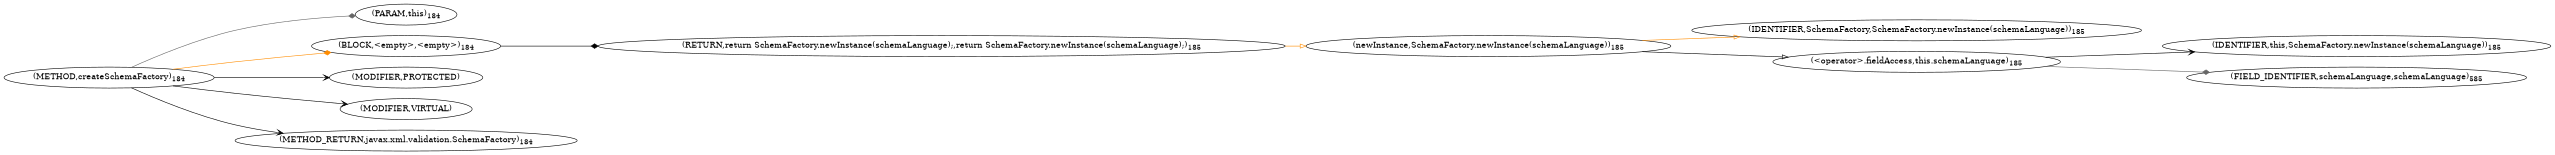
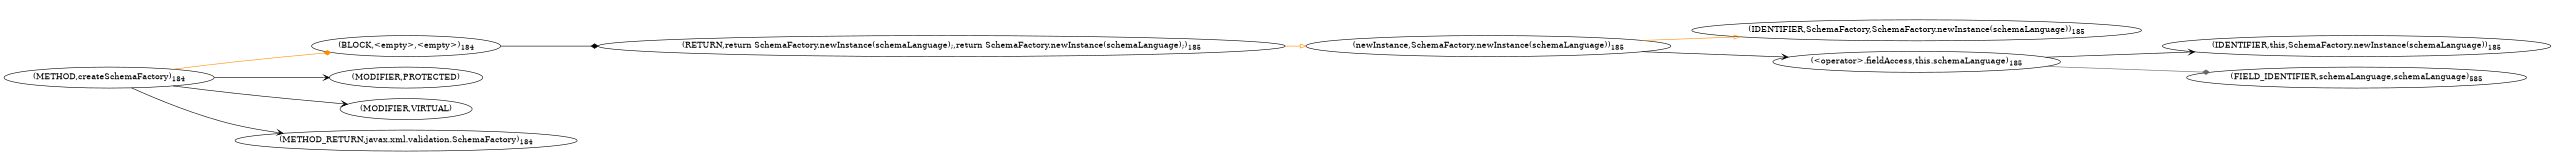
(406, 15) -> none
(1712, 54) -> (1712, 54)
